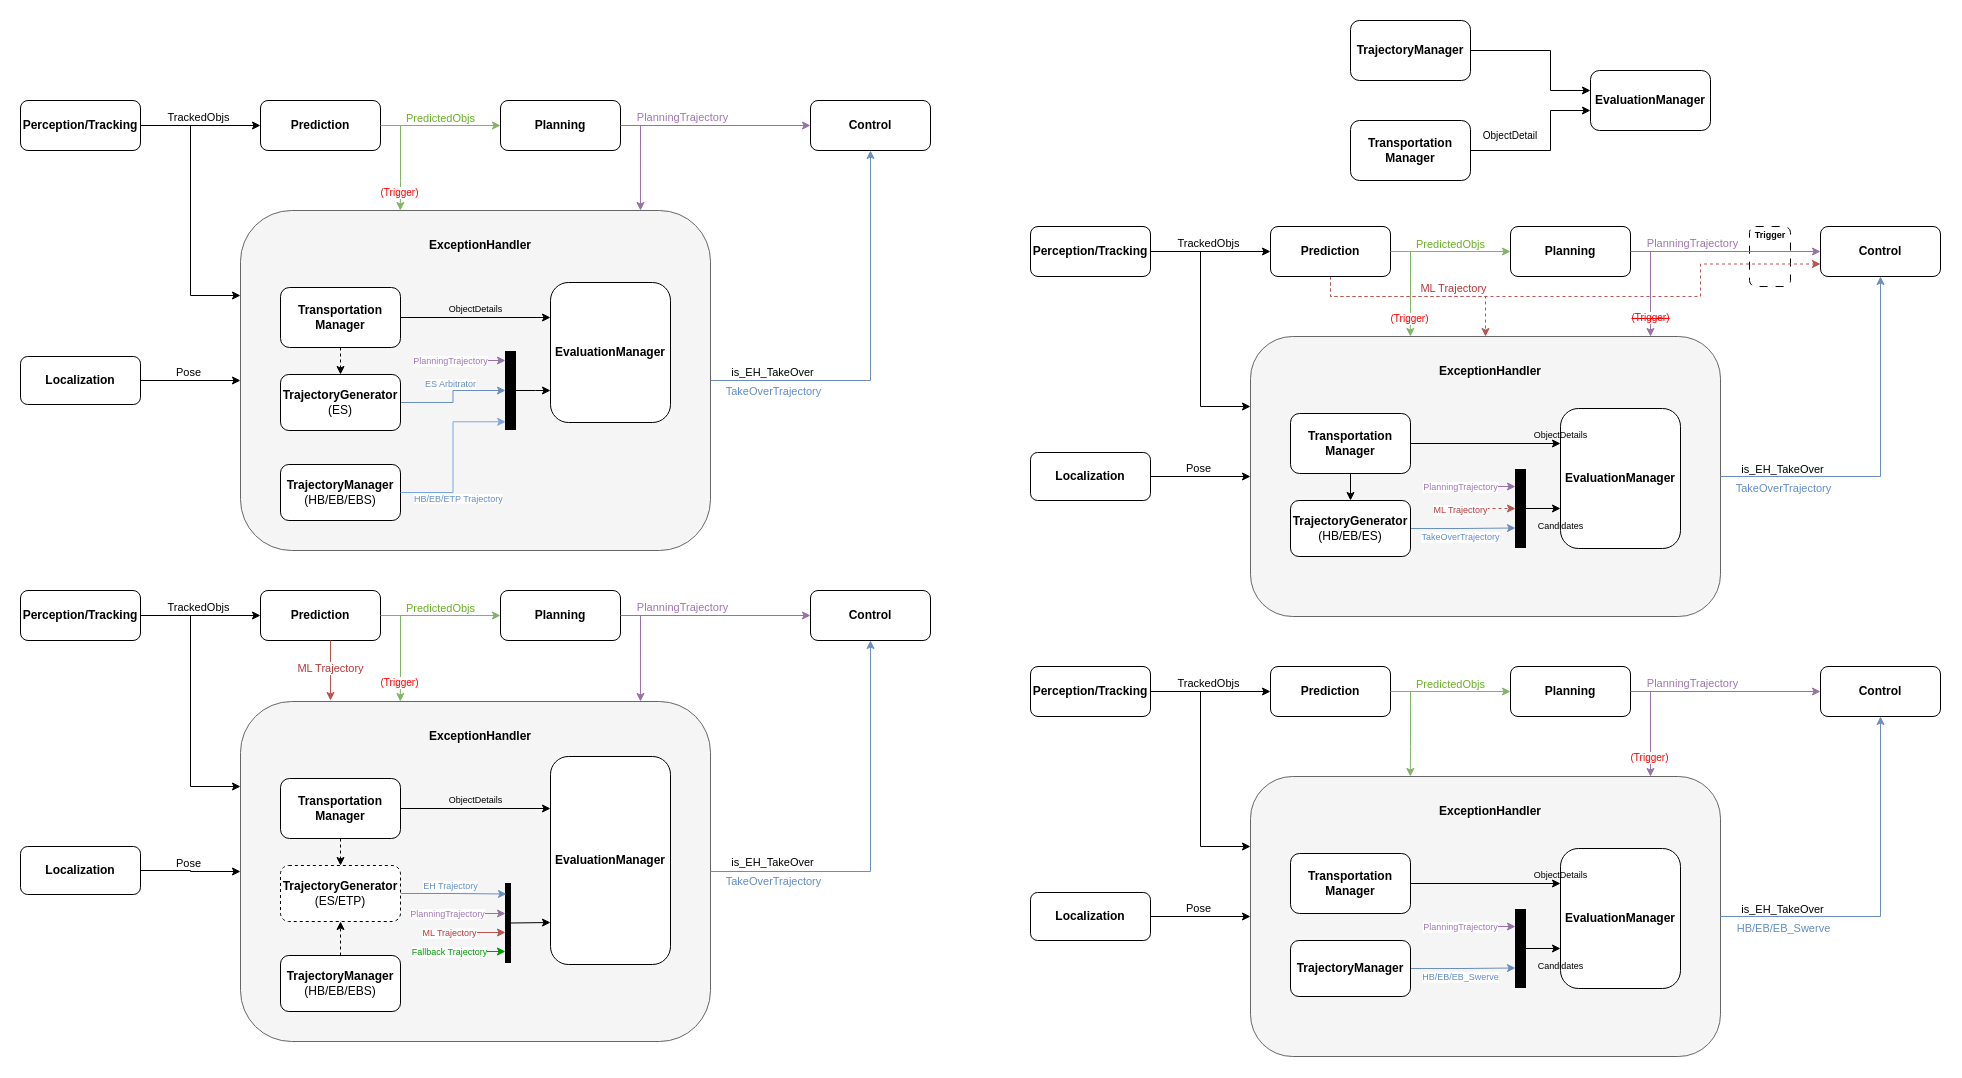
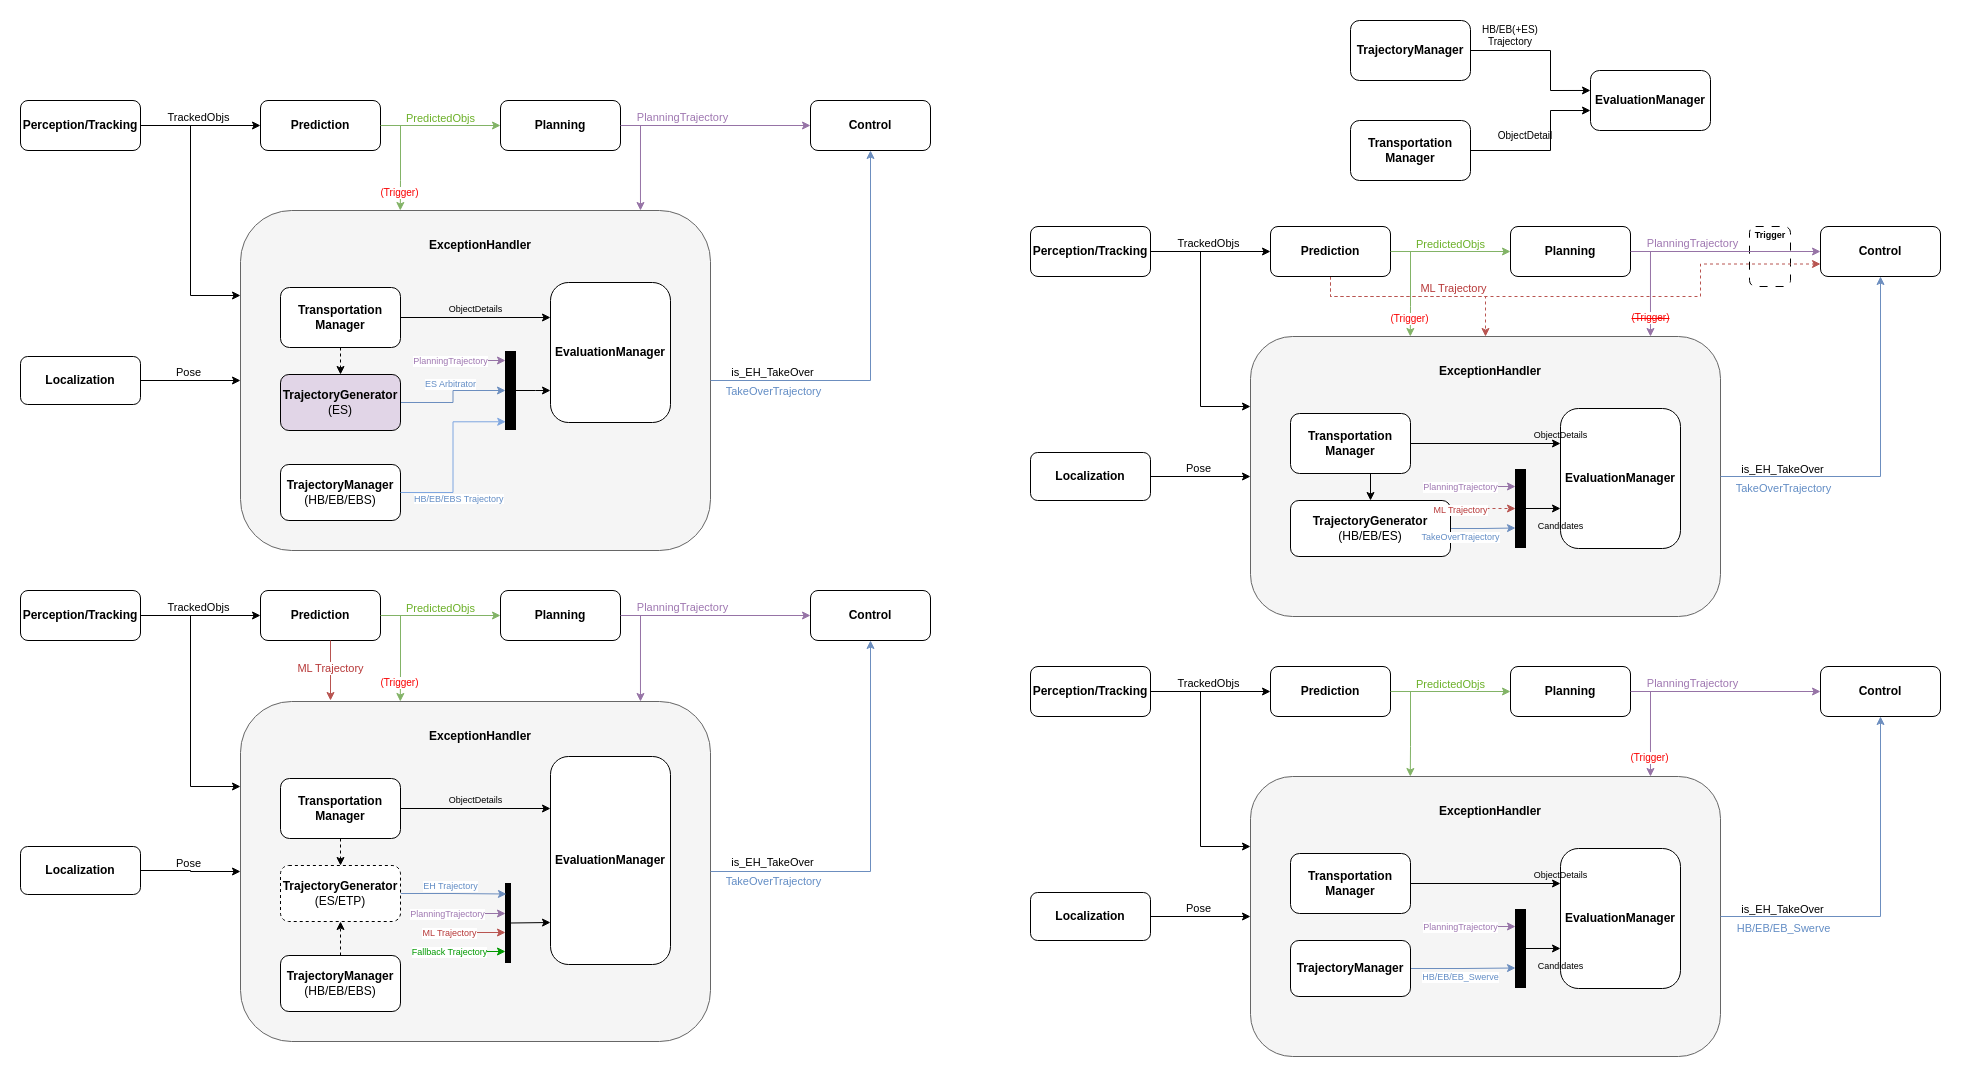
none -> (1511, 36)
(1511, 136) -> (1526, 136)
(341, 403) -> (341, 403)
(459, 506) -> (459, 506)
(1351, 529) -> (1371, 529)
